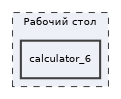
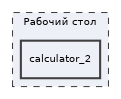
(60, 59) -> (60, 59)
